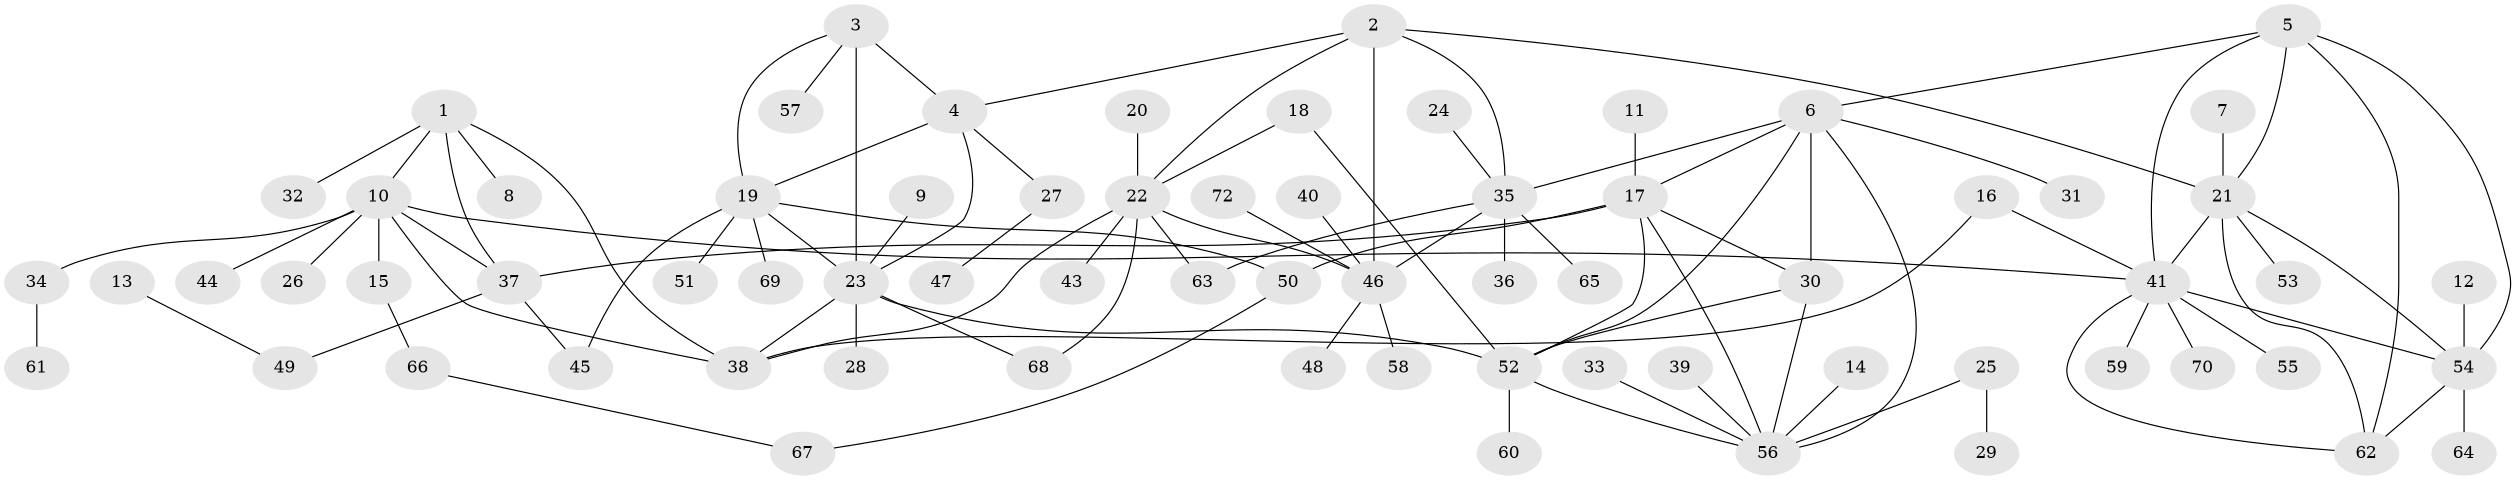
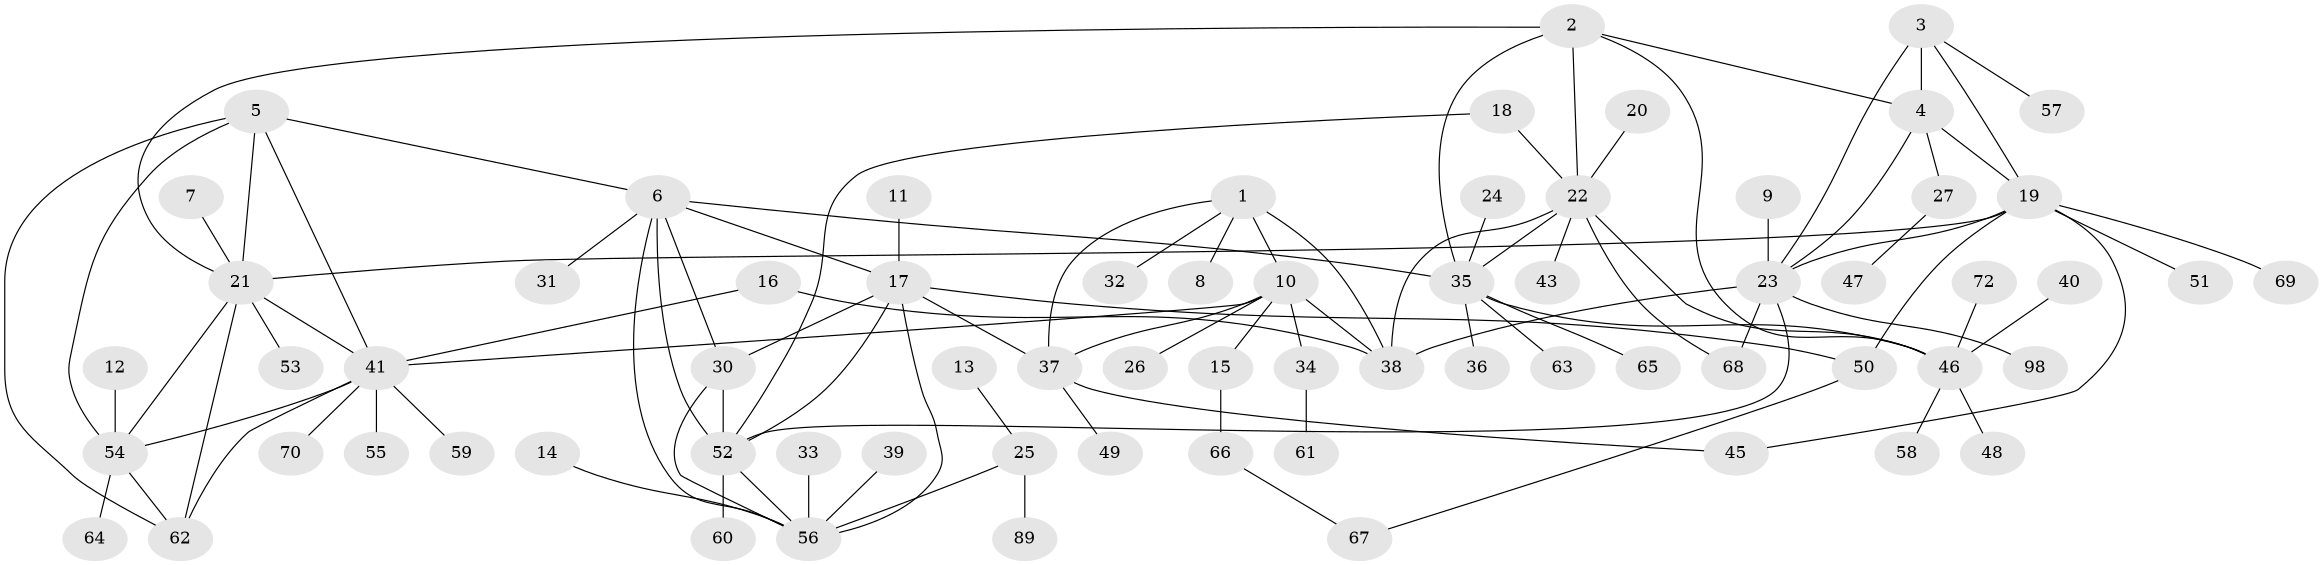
(1167, 235) -> (1524, 237)
none -> (1140, 252)
(208, 283) -> none
(204, 325) -> (995, 411)
(856, 368) -> (2035, 368)
(1987, 454) -> (1025, 539)
